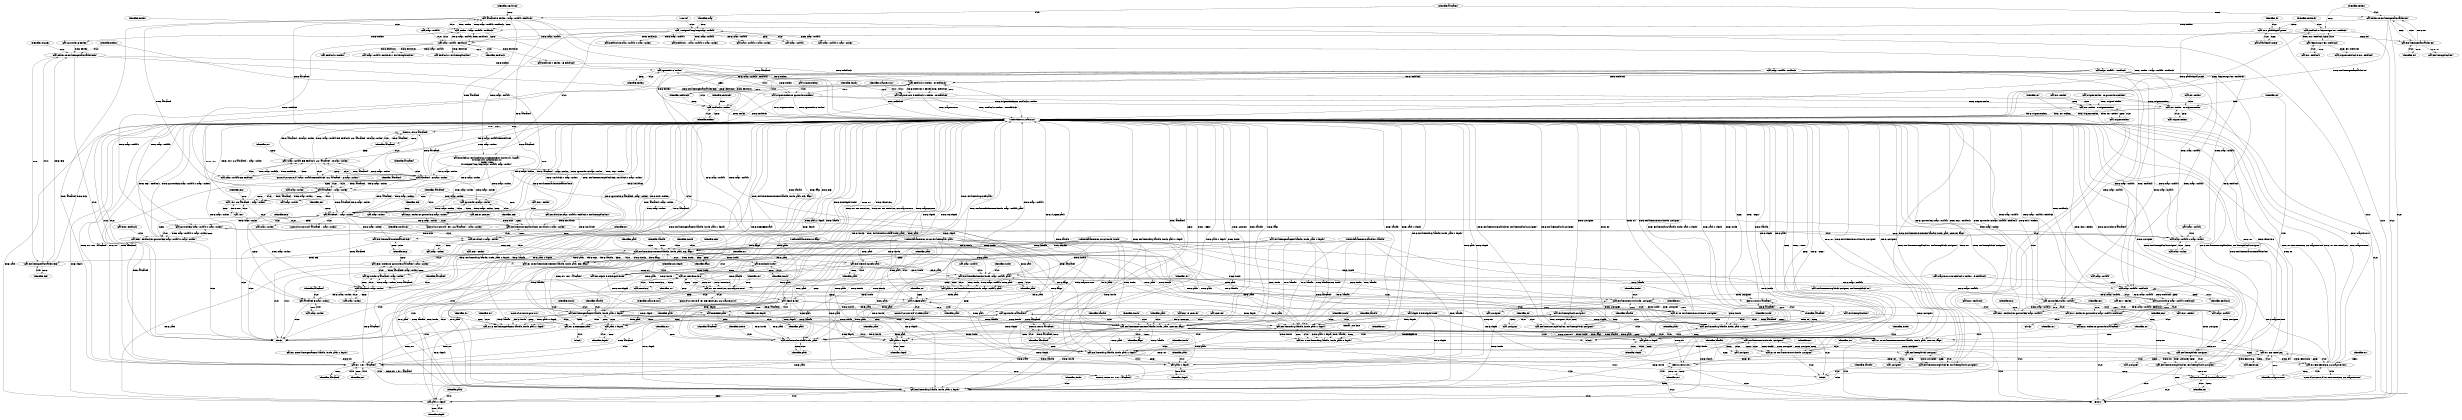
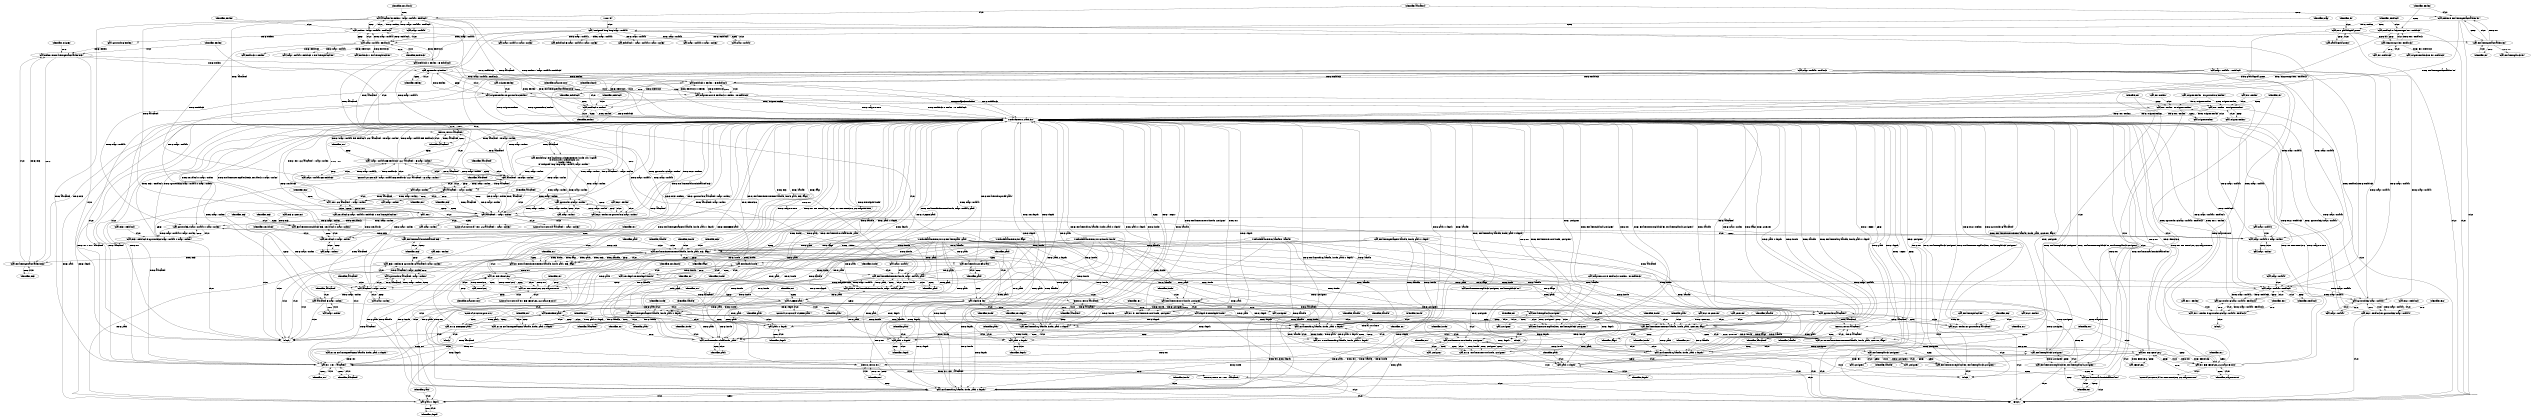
(751, 212) -> (718, 224)
(569, 276) -> (605, 276)
